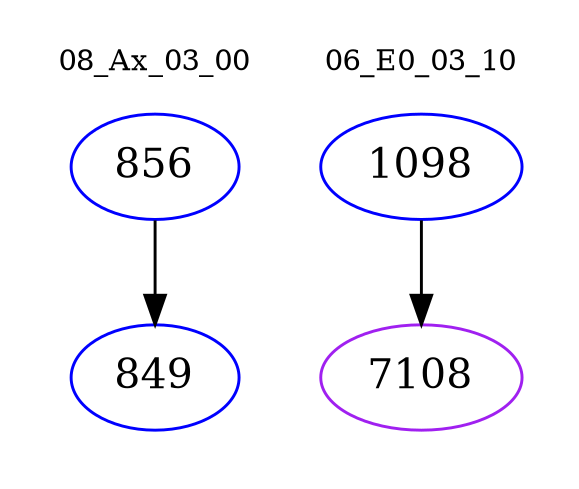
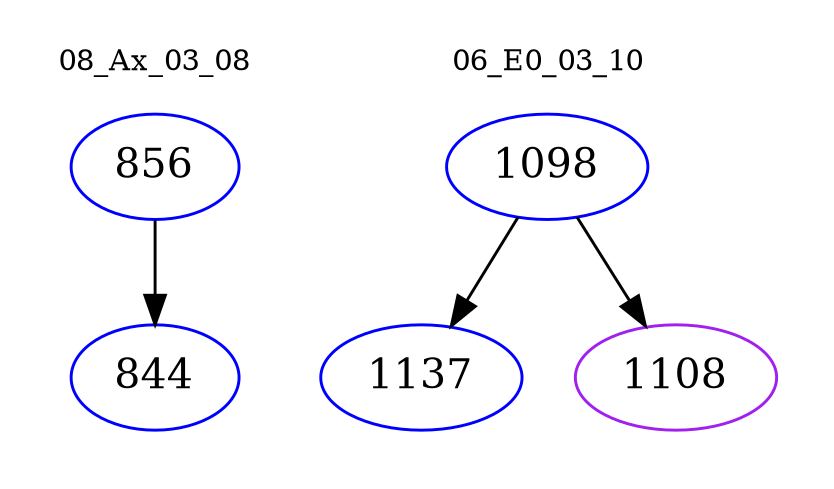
(155, 63) -> (155, 63)
(155, 378) -> (155, 378)
none -> (421, 378)
(421, 378) -> (676, 378)
